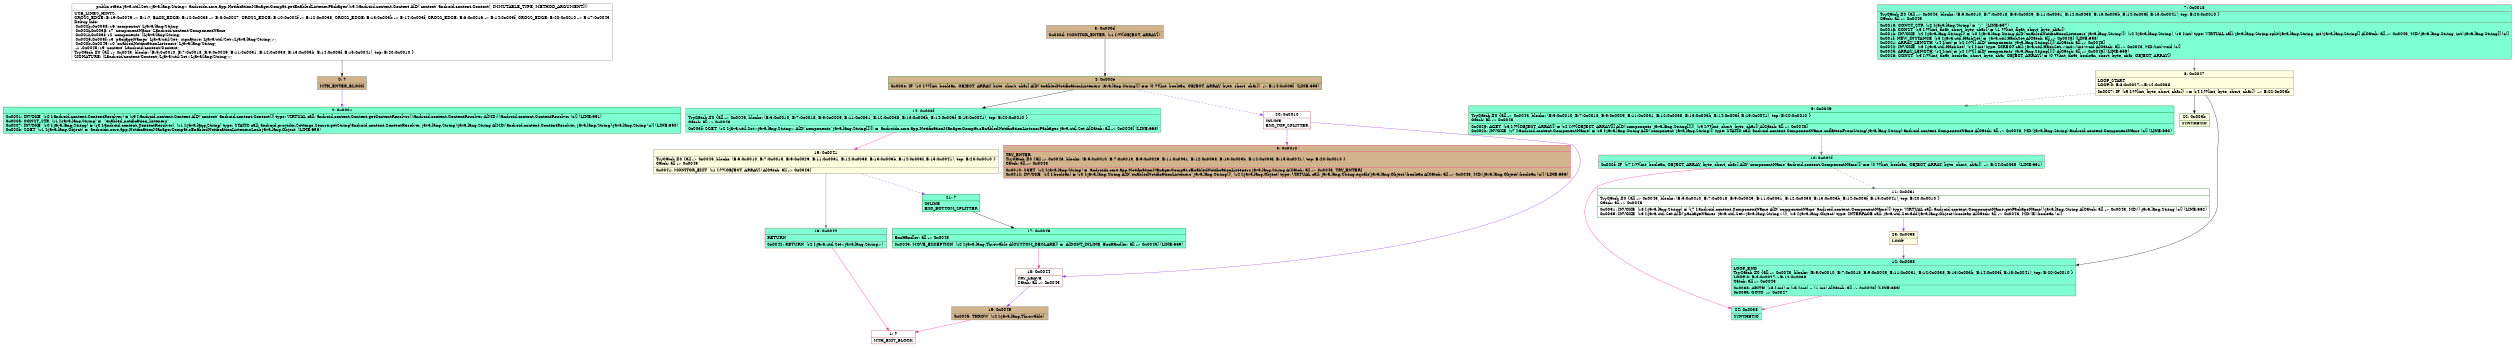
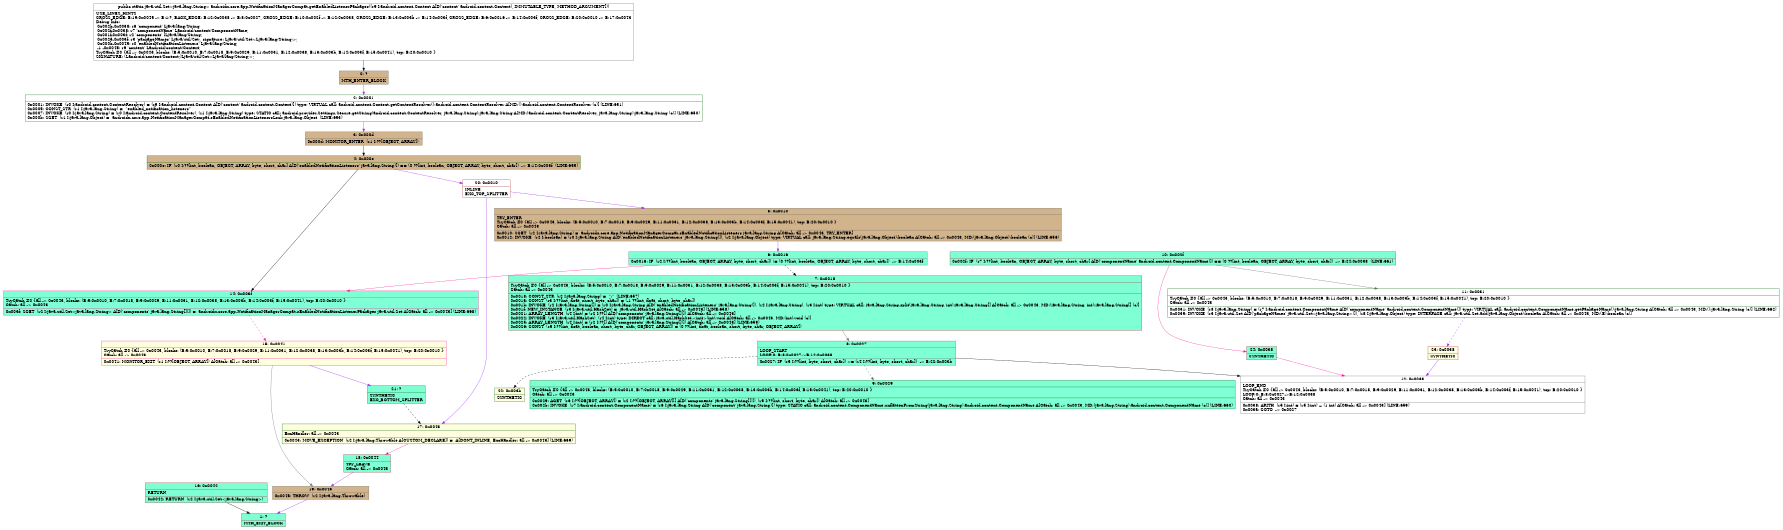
(2194, 83) -> (857, 353)
(1198, 102) -> (427, 176)
(2194, 103) -> (634, 363)
(342, 120) -> (364, 108)
(923, 120) -> (241, 303)
none -> (364, 125)
(876, 140) -> (257, 327)
(1821, 143) -> none
(826, 162) -> (274, 353)
(1287, 162) -> (778, 225)
(1853, 178) -> (1296, 277)
(892, 184) -> (339, 375)
(826, 199) -> (275, 430)
(932, 204) -> (382, 396)
(992, 219) -> (411, 413)
(1903, 223) -> (1457, 331)
(1474, 228) -> (486, 317)
(1039, 238) -> (429, 434)
(1898, 241) -> (1443, 356)
none -> (778, 258)
(1039, 277) -> (367, 463)
(1903, 277) -> (1413, 395)
(860, 288) -> (237, 508)
(1793, 302) -> (1309, 366)
(944, 326) -> (293, 506)
(893, 337) -> (263, 520)
